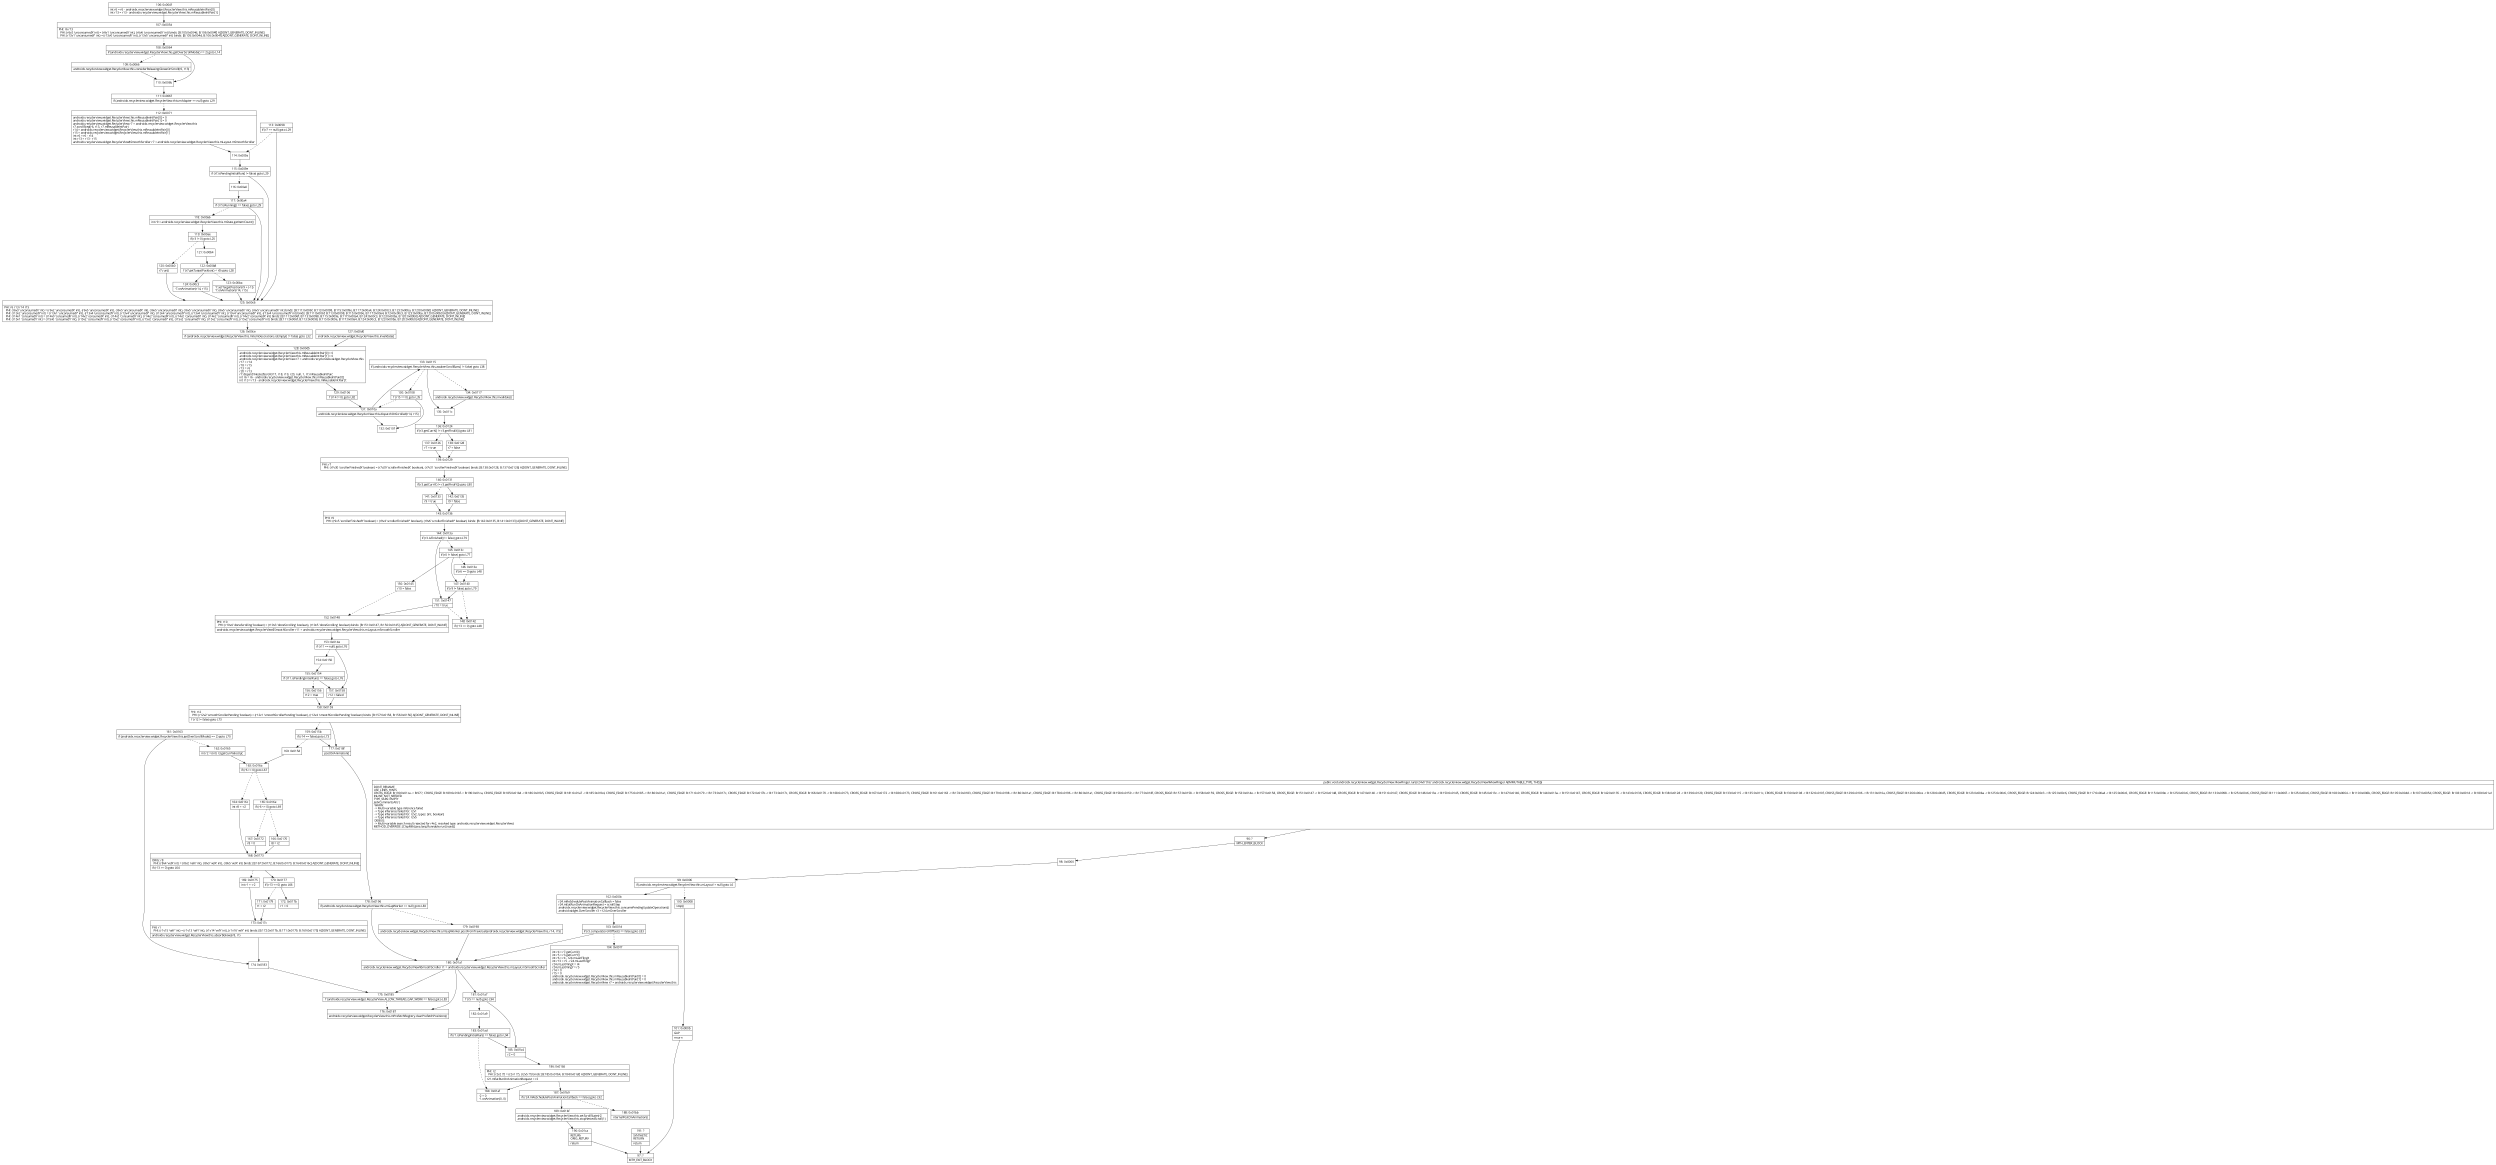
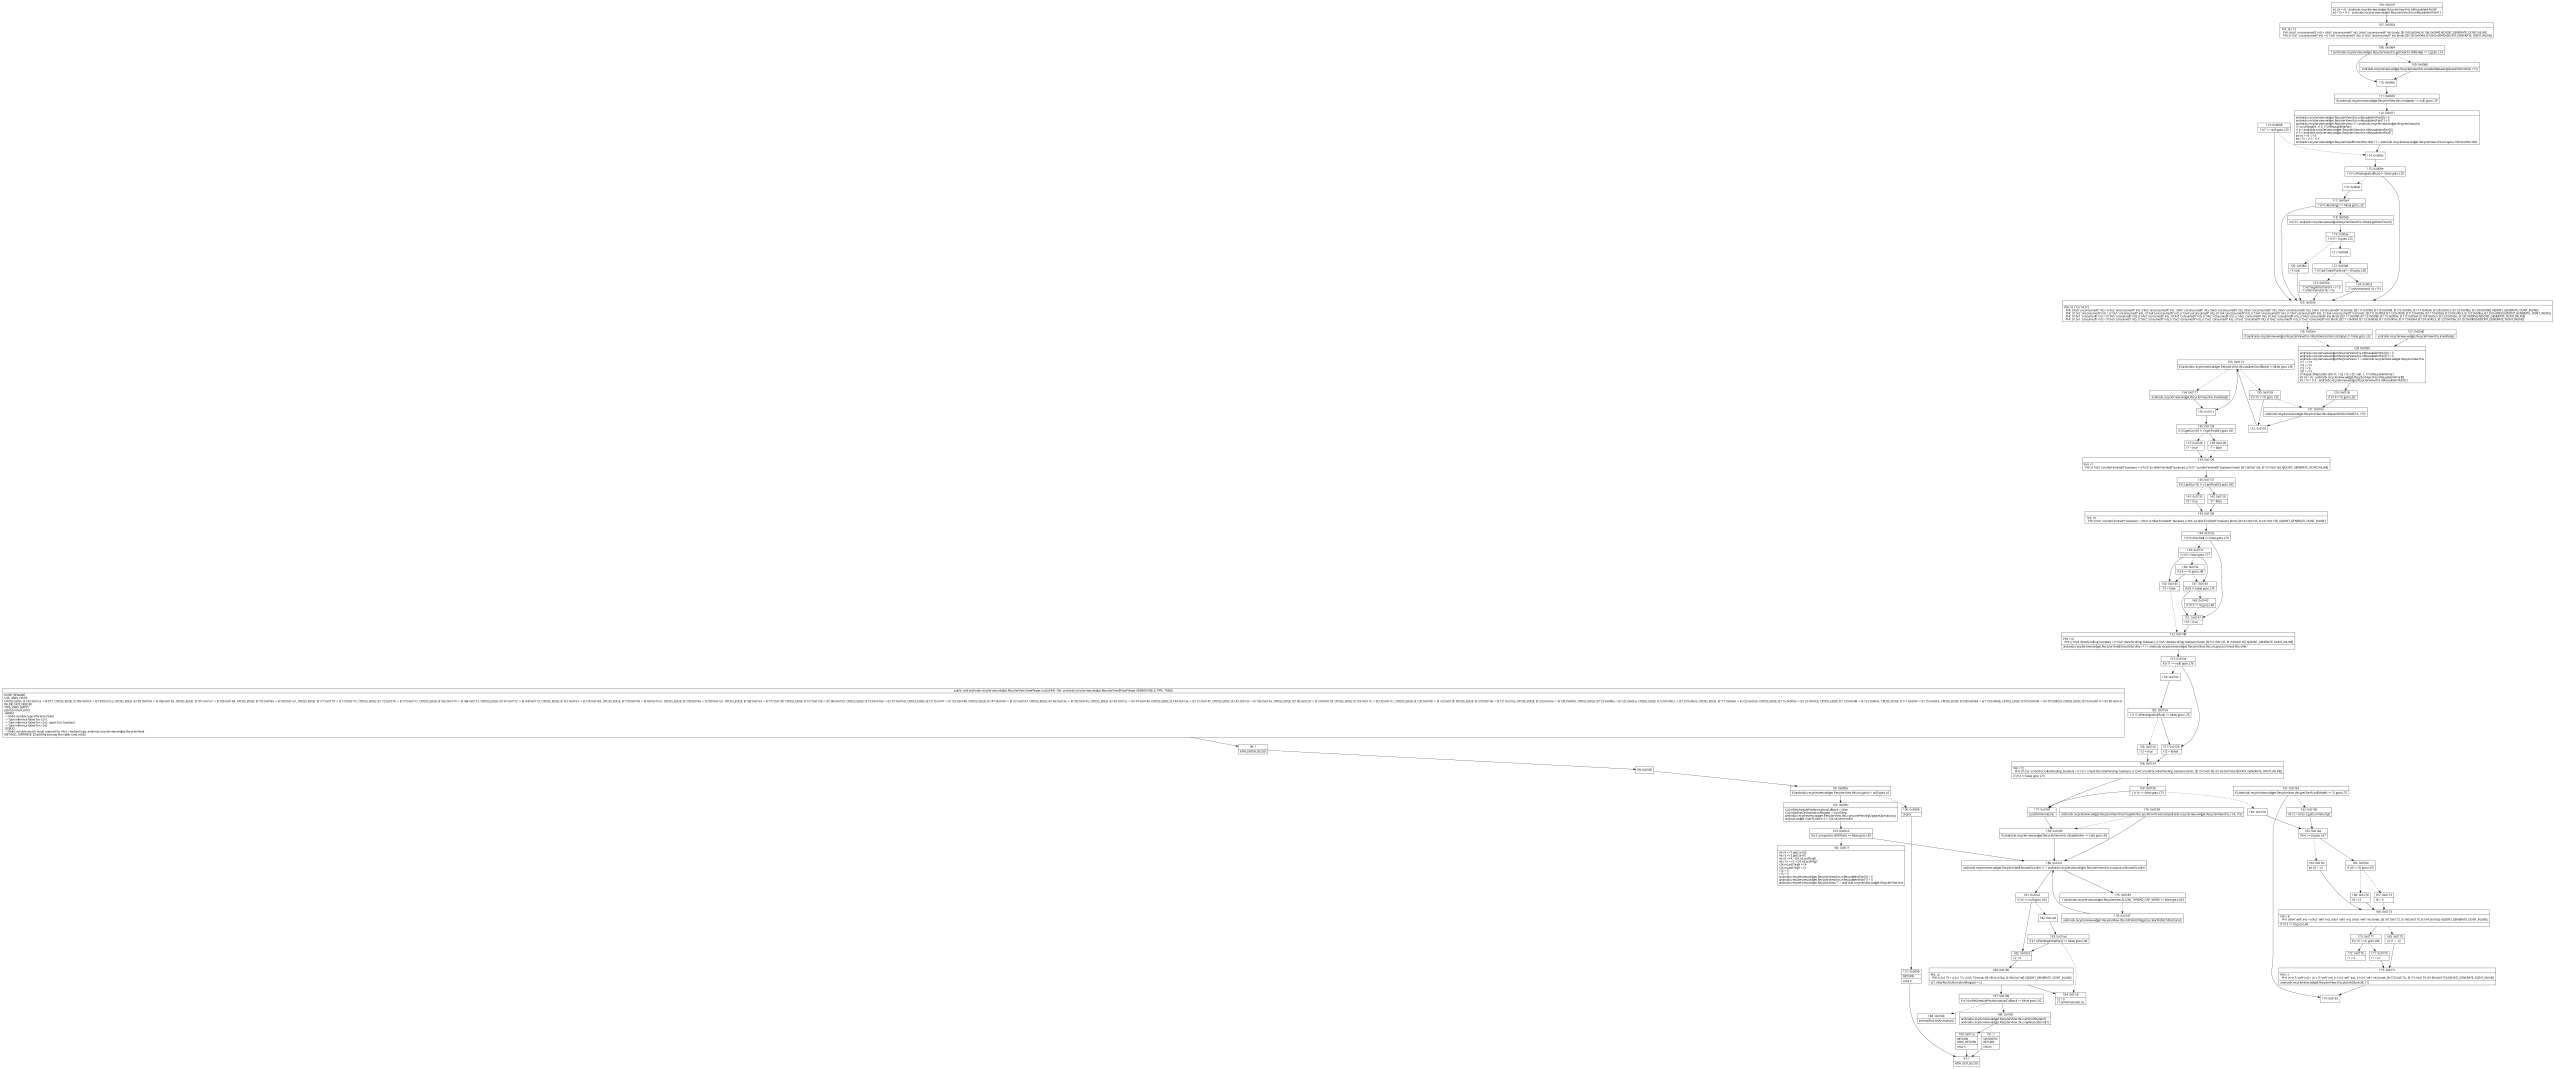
(394, 387) -> (2247, 398)
none -> (2181, 577)
(455, 613) -> (2197, 611)
(261, 785) -> (2336, 849)
(158, 860) -> (2285, 917)
(421, 916) -> (2104, 823)
(317, 980) -> none
(454, 995) -> (2059, 903)
(677, 1033) -> (1909, 976)
